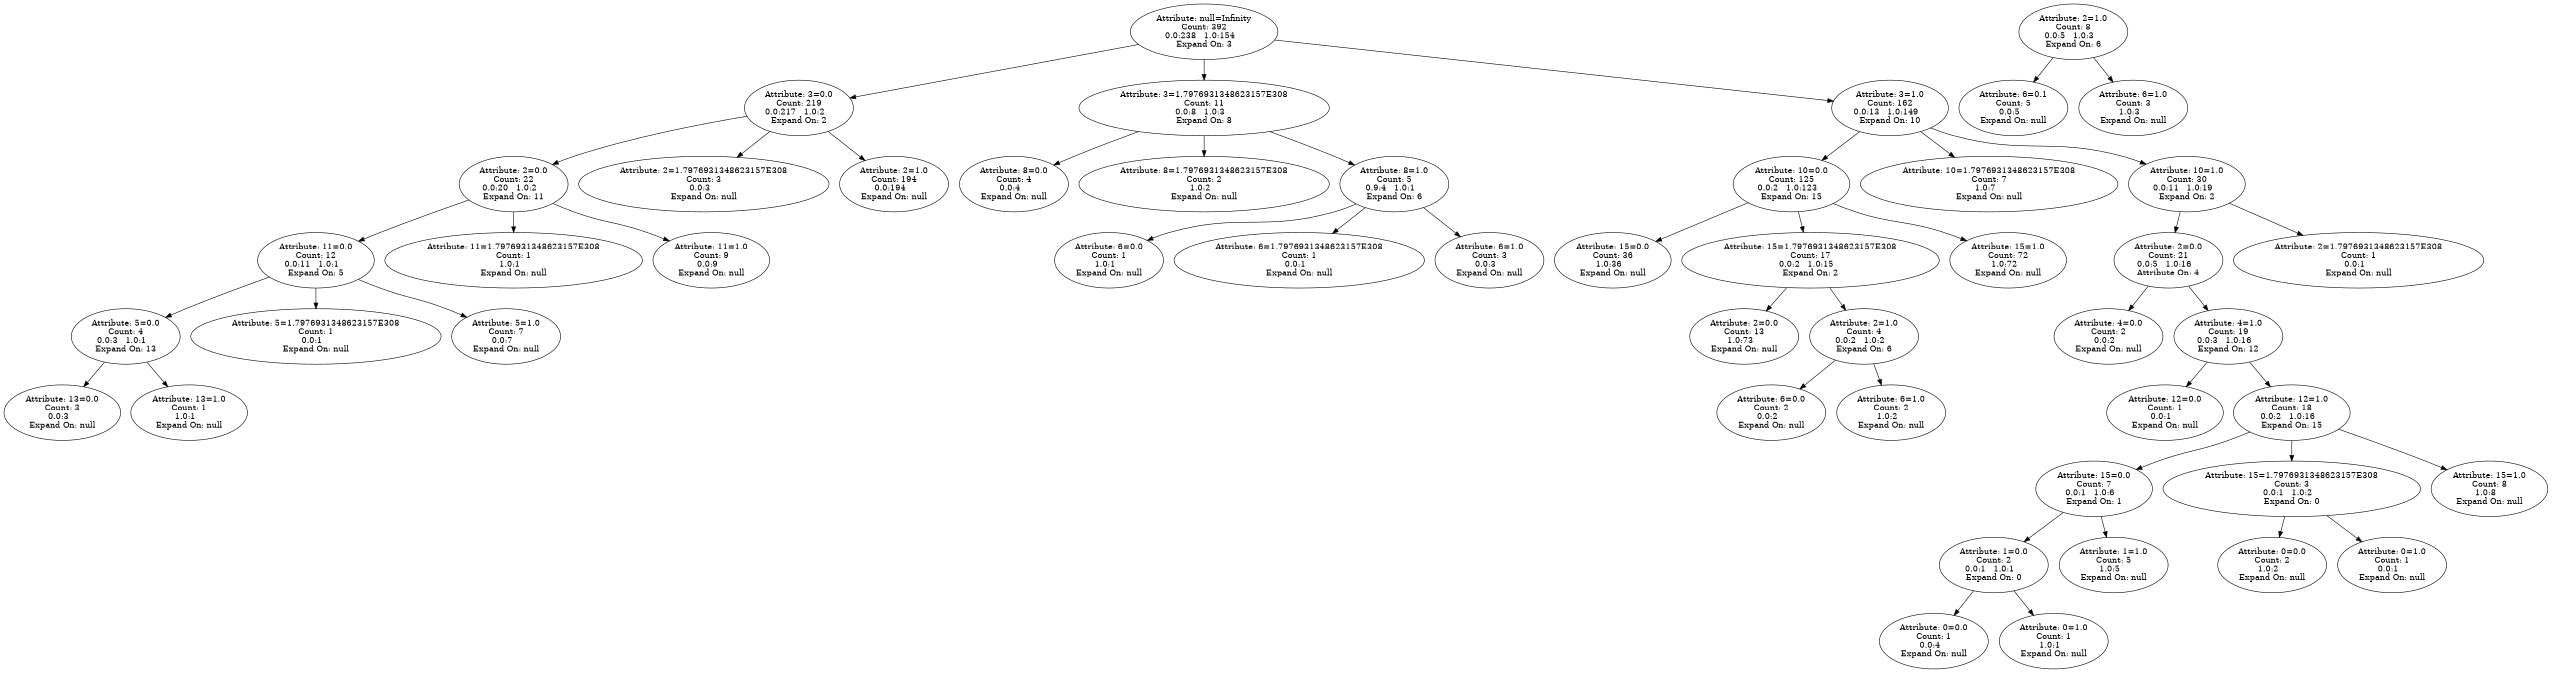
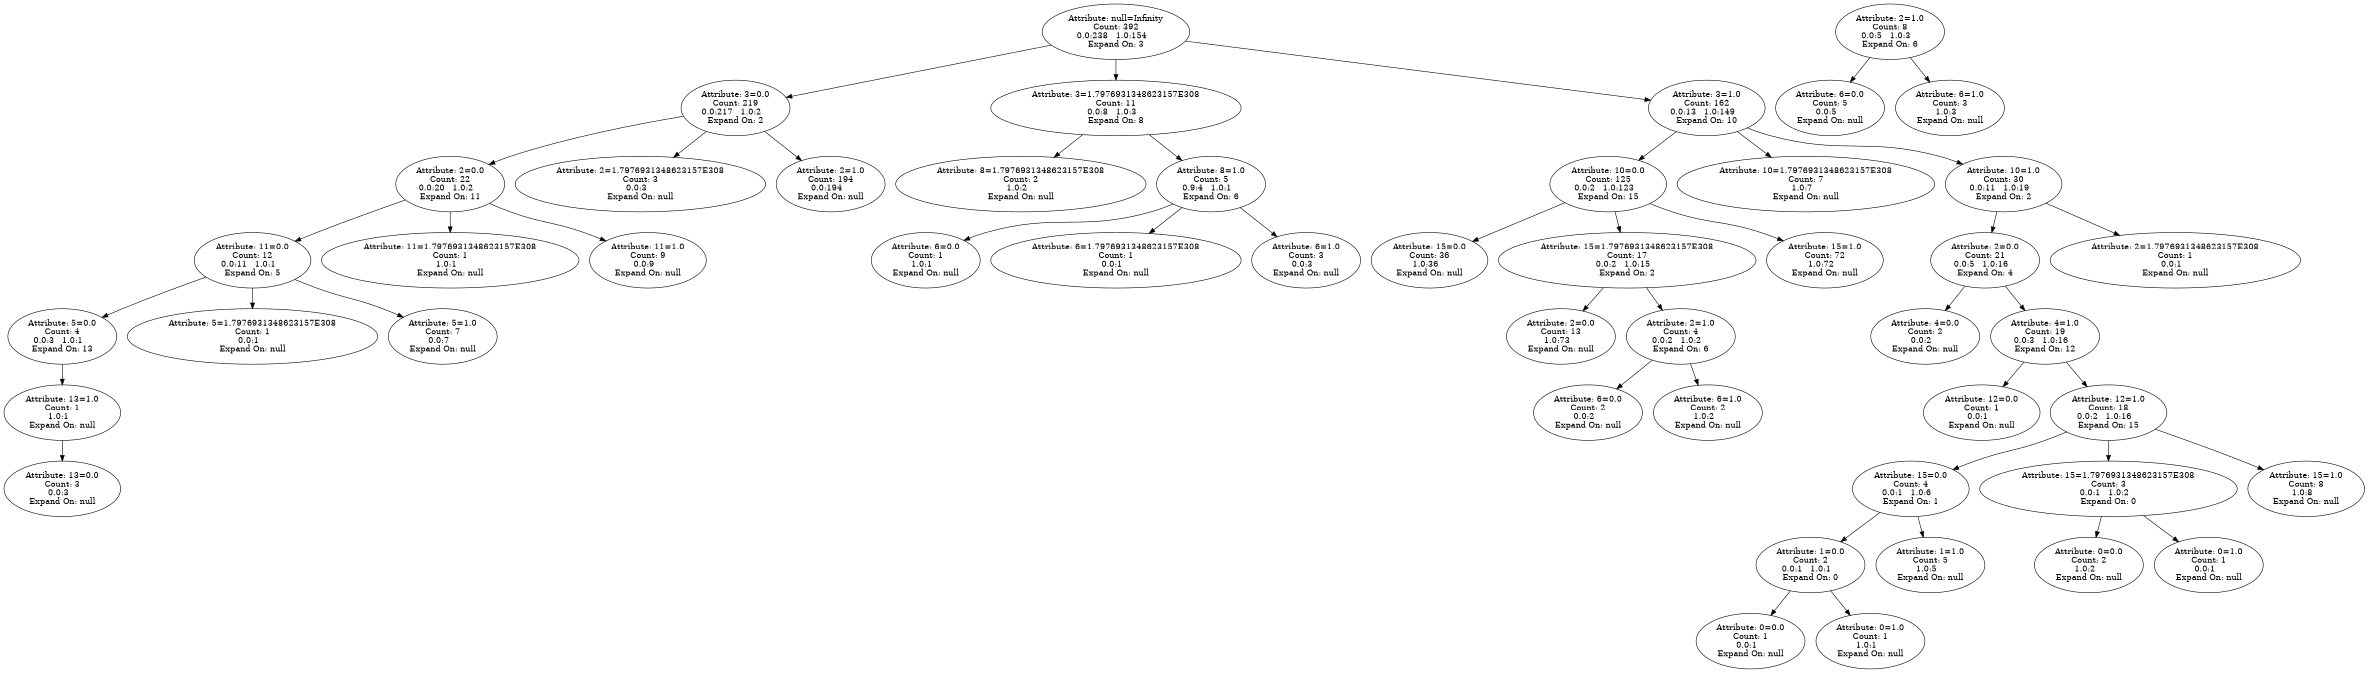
(2013, 108) -> (1830, 108)
(1014, 184) -> none
(2168, 260) -> (1985, 260)
(96, 372) -> (62, 448)
(2094, 489) -> (1911, 489)
(1934, 641) -> (1751, 641)
